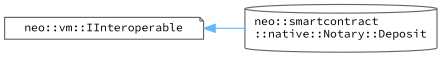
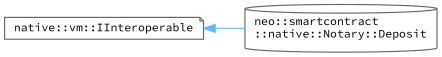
(104, 28) -> (104, 28)
